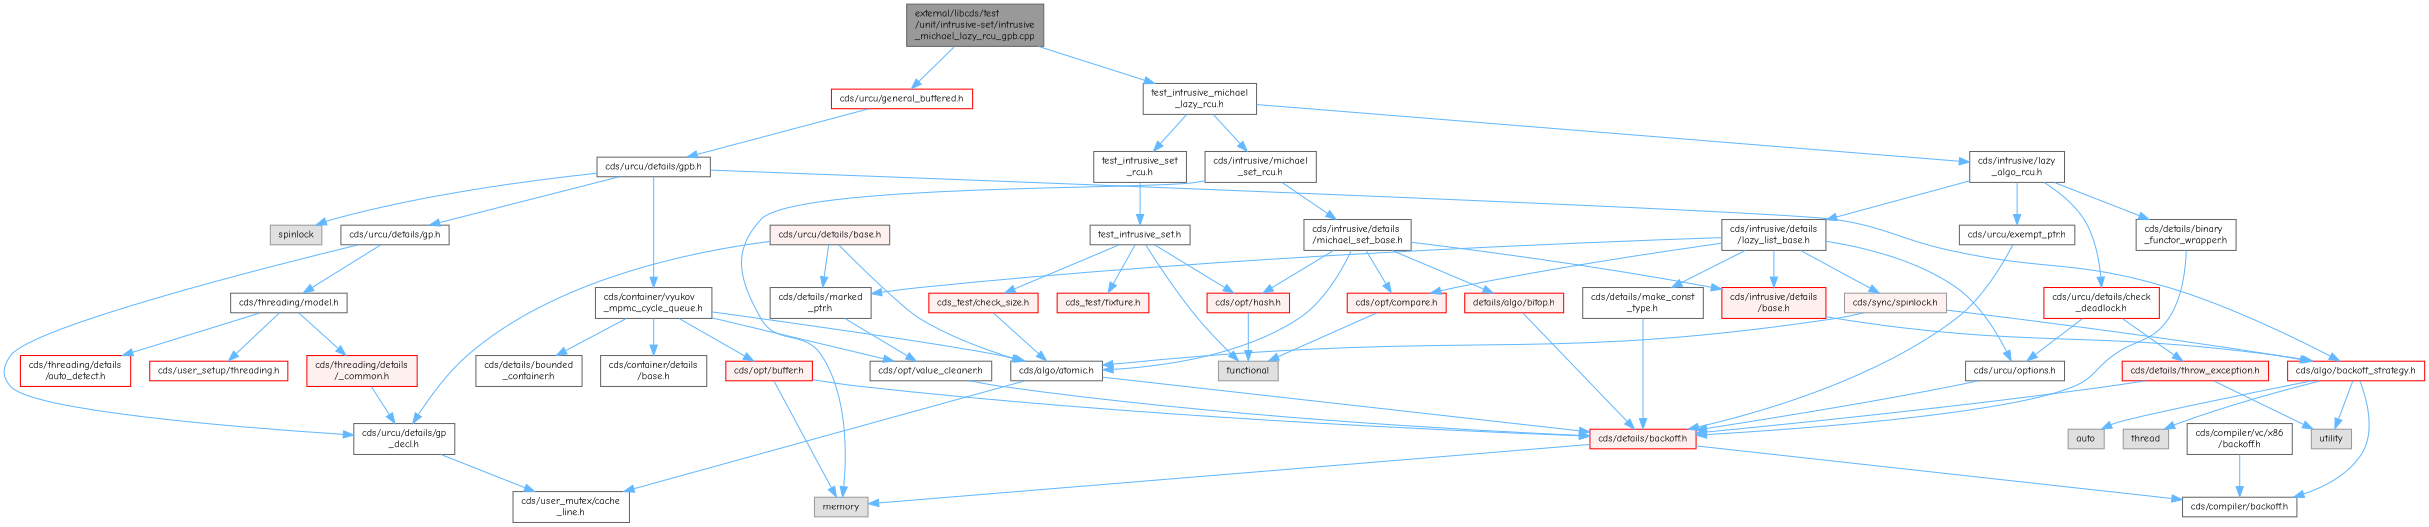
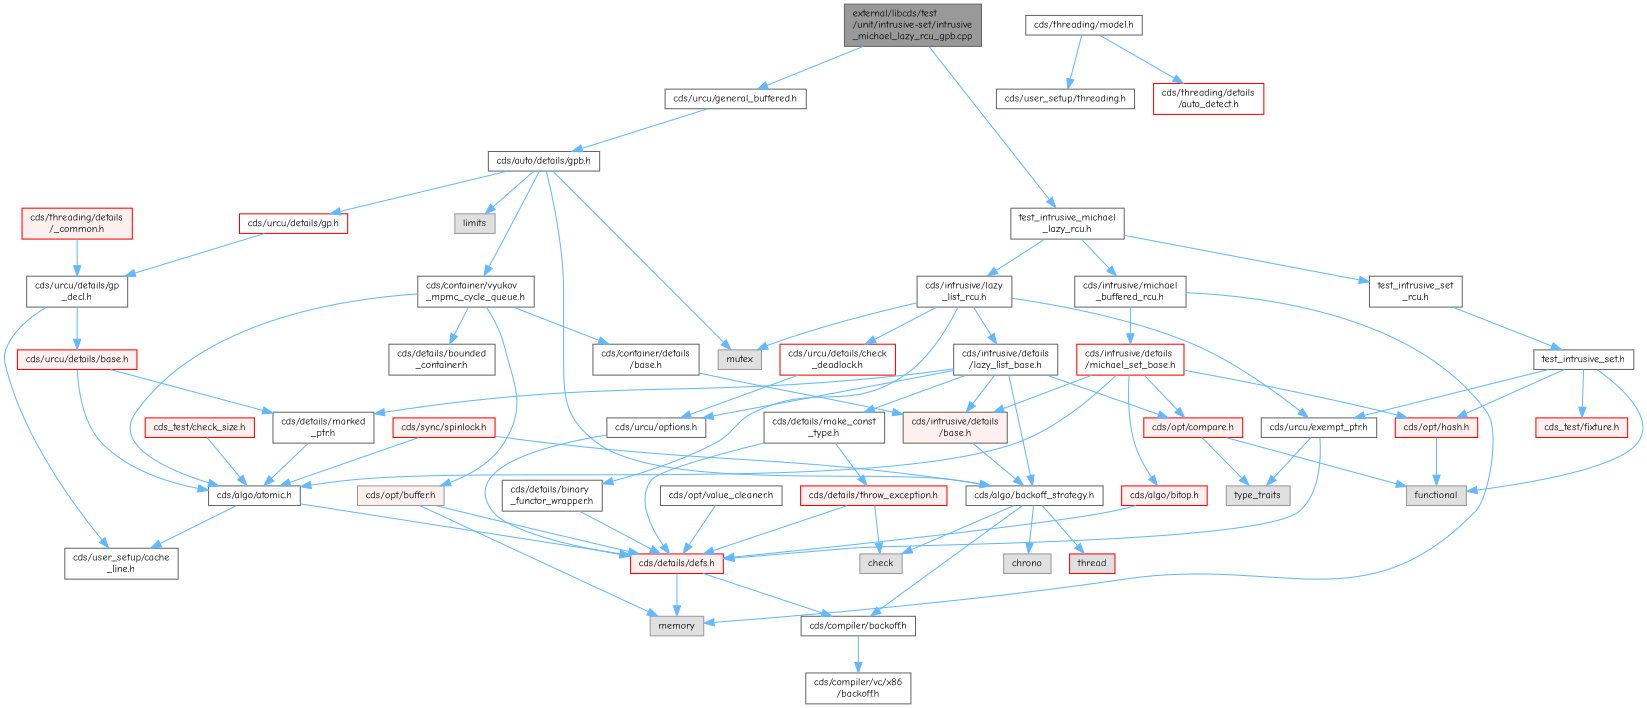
(902, 99) -> (736, 99)
(654, 167) -> (544, 161)
(1261, 167) -> (1130, 292)
(2017, 167) -> (964, 292)
(296, 235) -> (475, 224)
(395, 235) -> (294, 224)
(830, 235) -> (77, 360)
(1358, 235) -> (1130, 360)
(346, 266) -> none
(1067, 267) -> (1456, 392)
(1835, 269) -> (1020, 425)
(575, 291) -> (77, 323)
(1514, 303) -> (1164, 496)
(1774, 303) -> (955, 428)
(1896, 303) -> (444, 428)
(2135, 328) -> (848, 460)
(318, 331) -> none
(823, 344) -> none
(887, 344) -> (290, 461)
none -> (740, 360)
(219, 371) -> (1065, 99)
(769, 371) -> (401, 496)
(2356, 371) -> (1035, 496)
none -> (796, 393)
(1643, 439) -> (677, 564)
(2086, 439) -> (1027, 564)
(2146, 439) -> (1092, 564)
(2331, 439) -> (881, 564)
(2240, 471) -> (858, 649)
none -> (1258, 496)
(571, 507) -> (121, 564)
